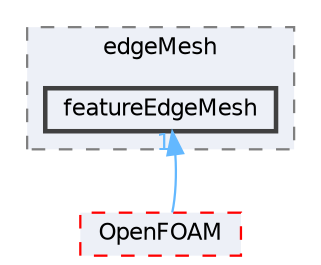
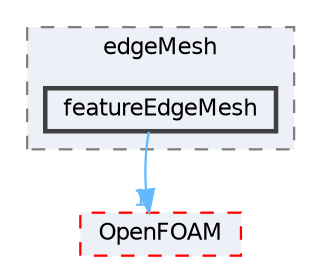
(176, 184) -> (146, 164)
